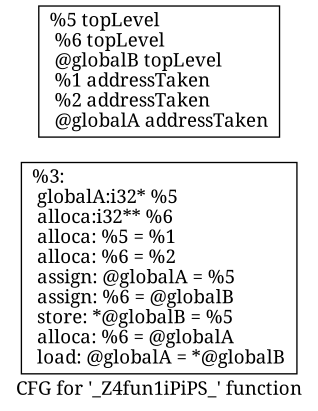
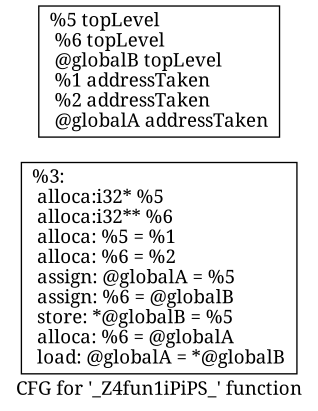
(105, 197) -> (98, 197)
